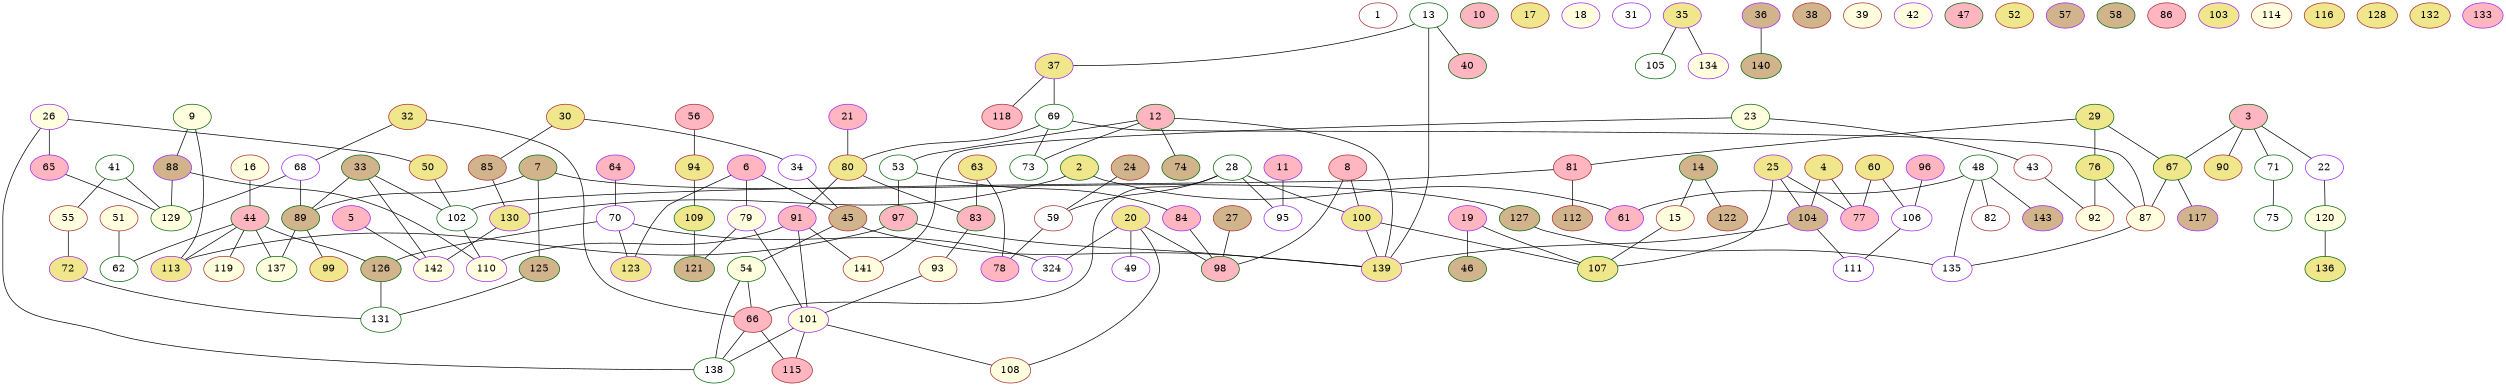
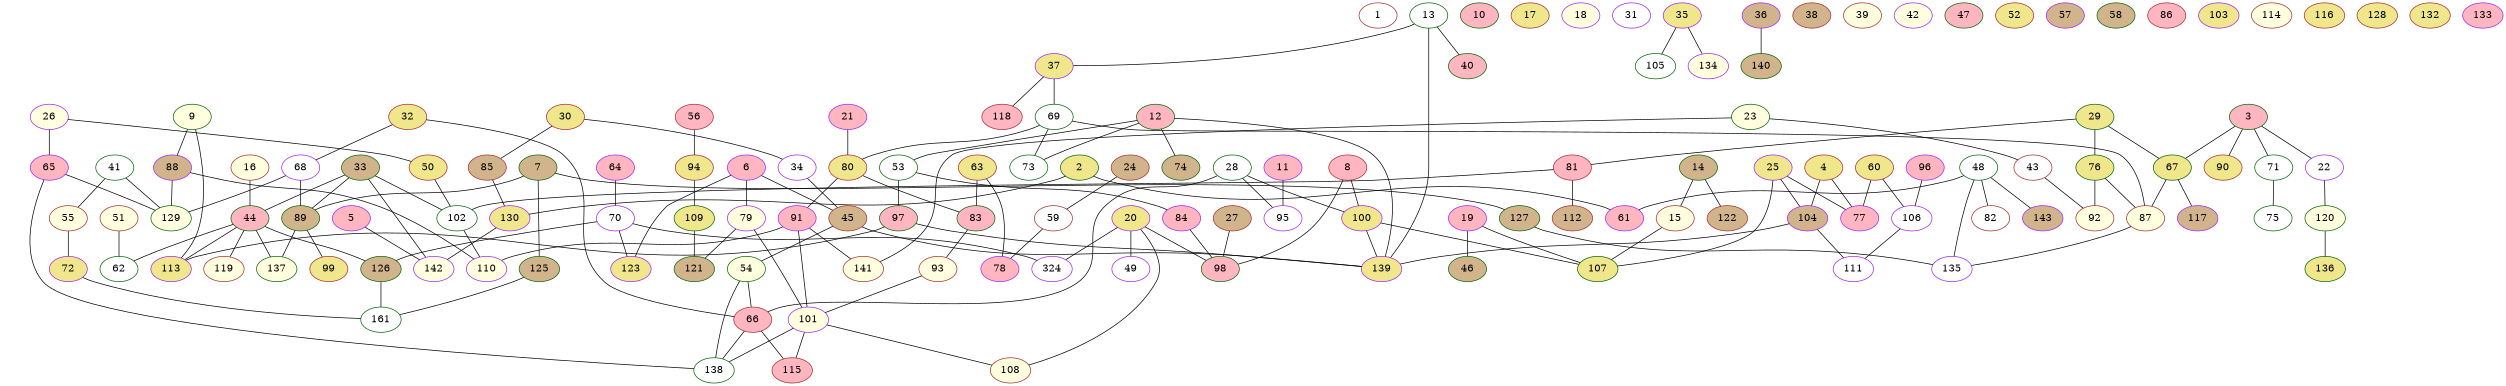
(1143, 193) -> none
none -> (295, 197)
(381, 320) -> (381, 320)
(257, 355) -> (312, 338)
